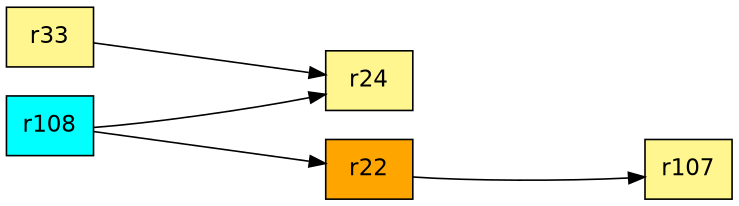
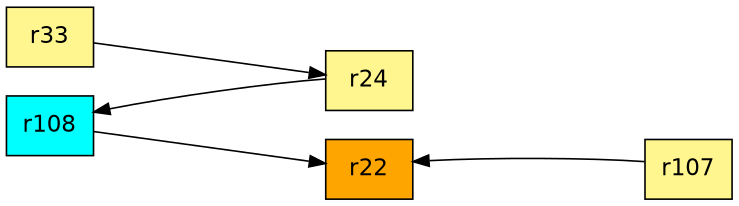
(202, 115) -> (217, 91)
(520, 180) -> (537, 158)
